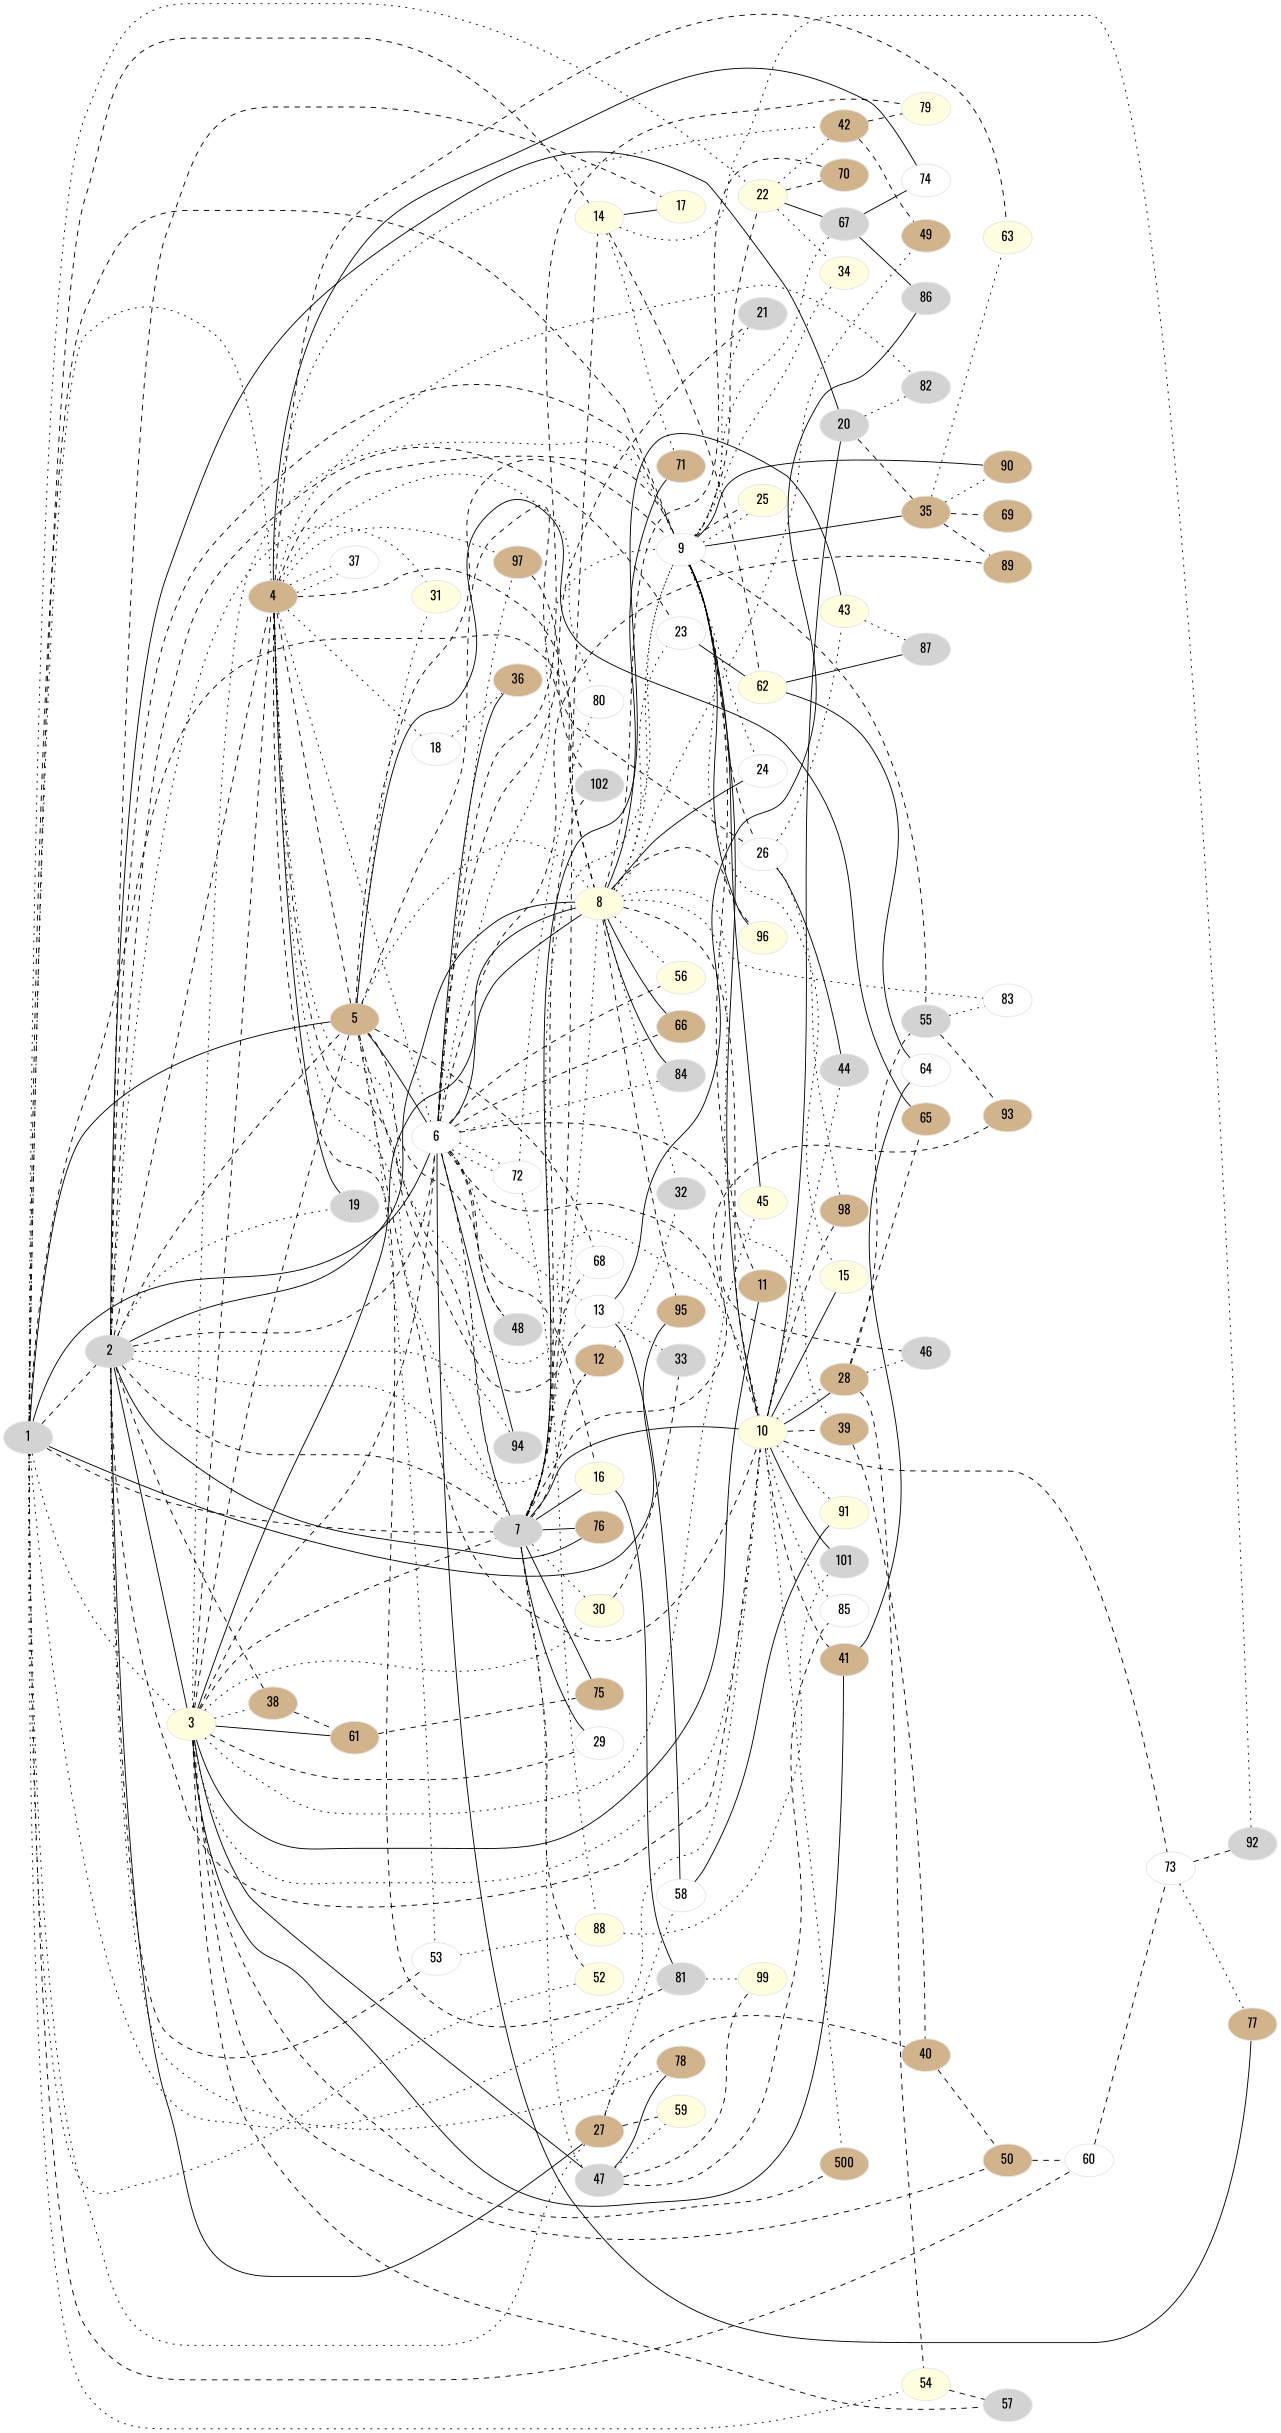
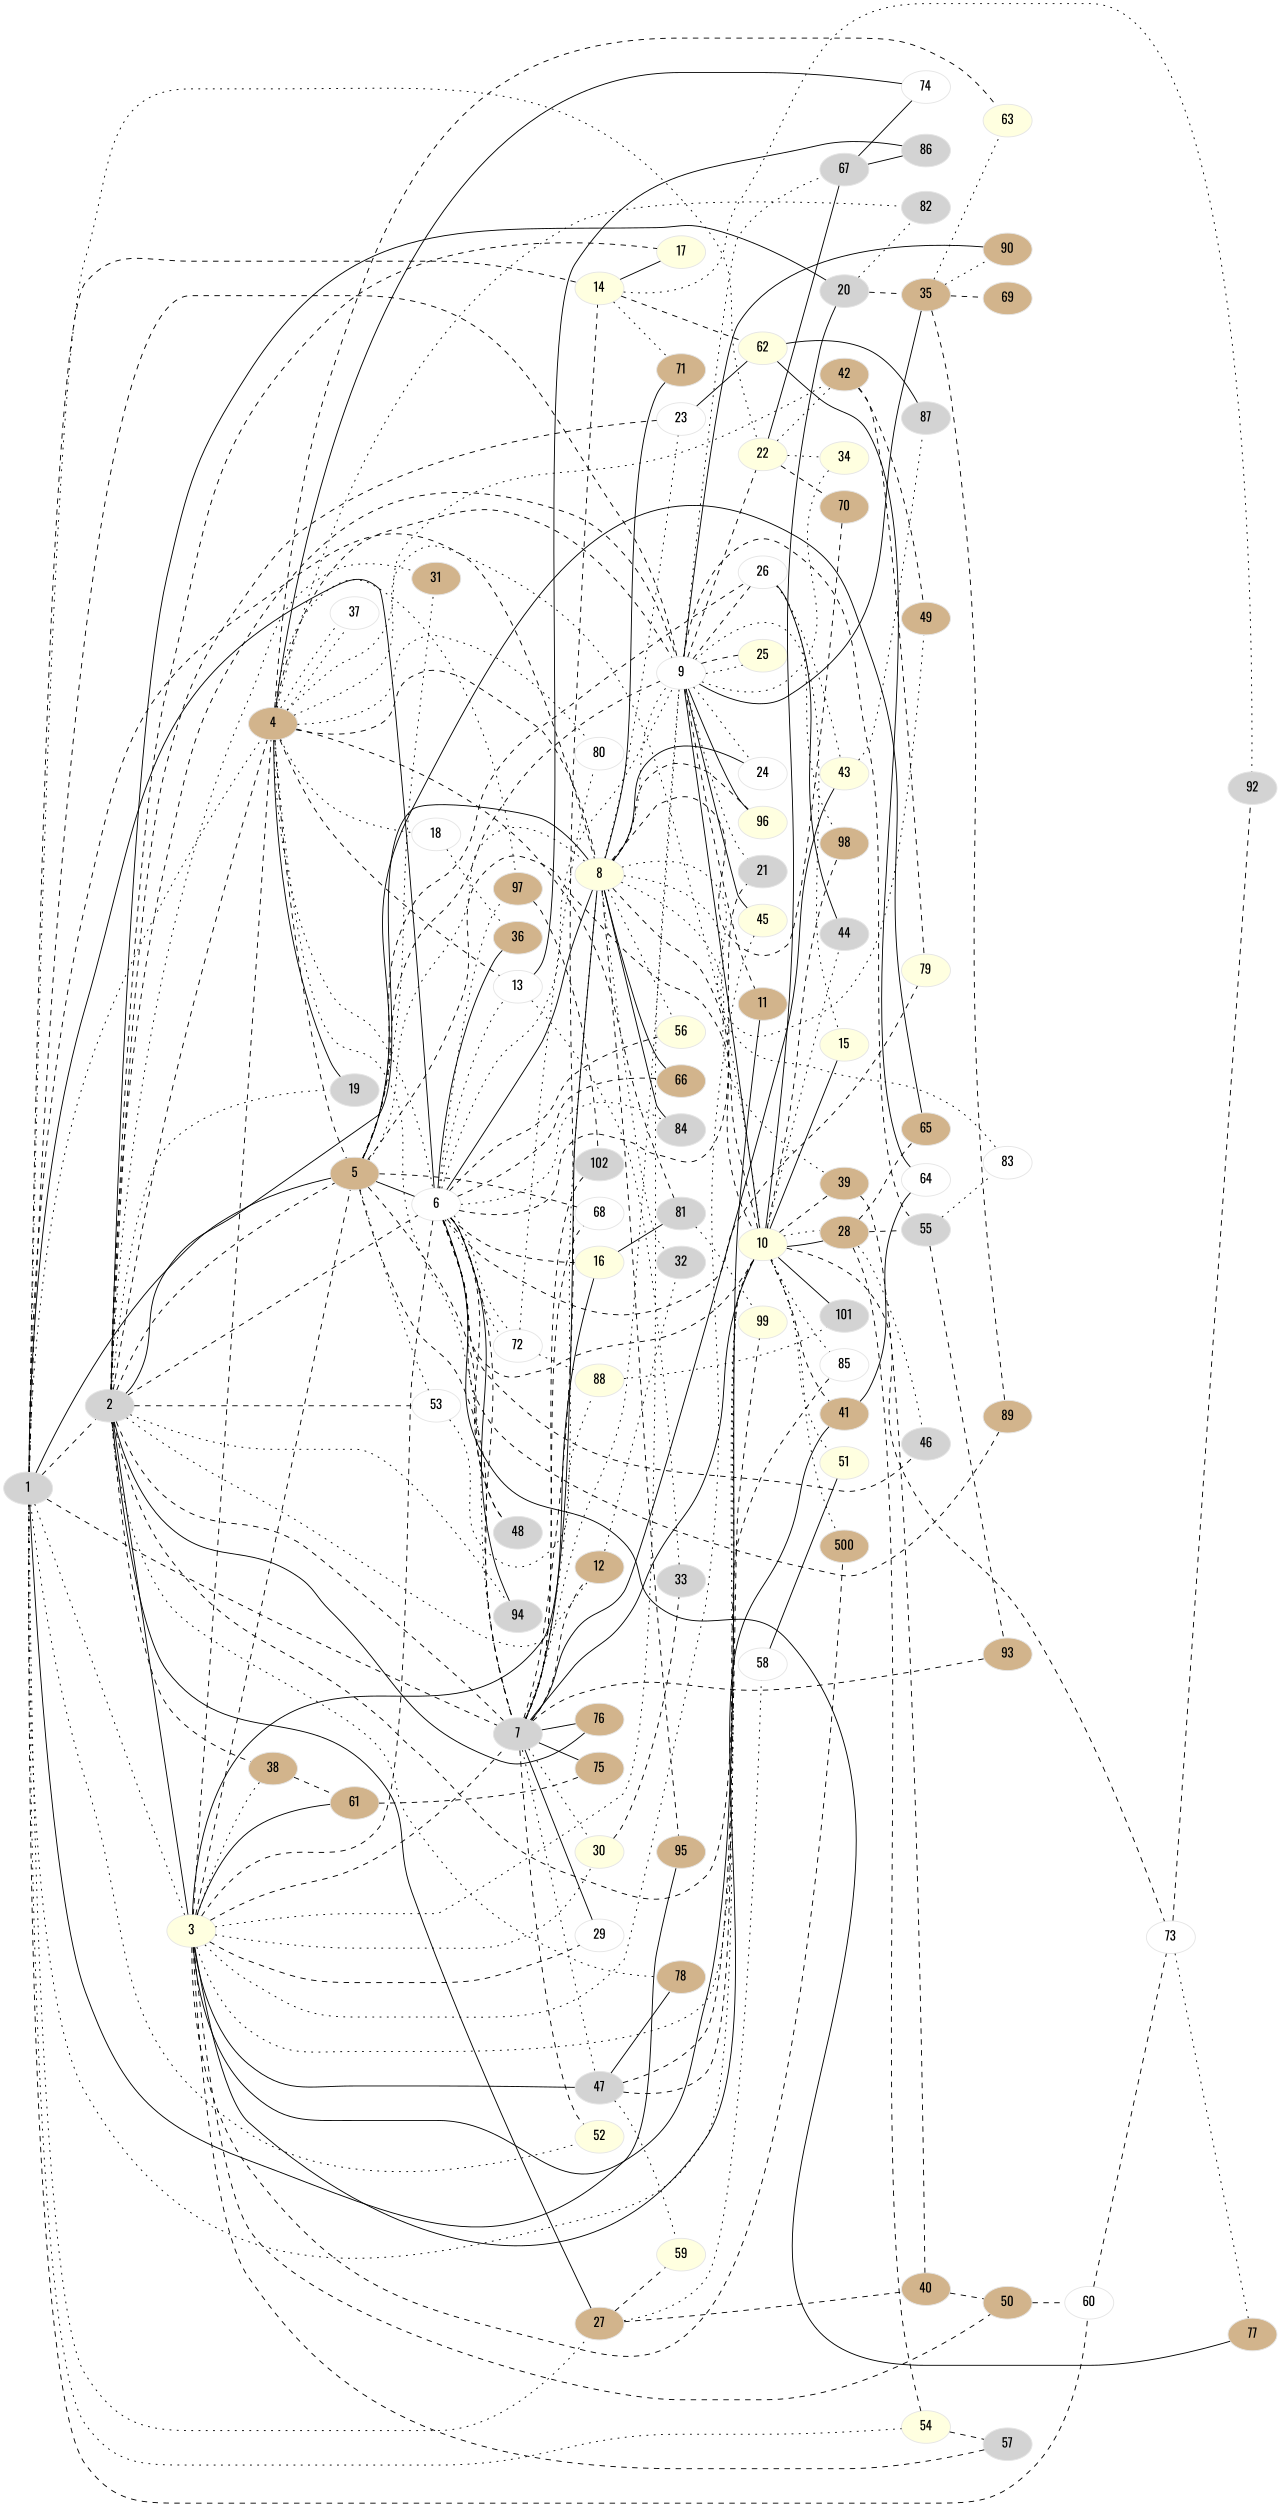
(436, 597) -> (436, 579)
(844, 1513) -> (844, 1463)
(668, 1598) -> none
